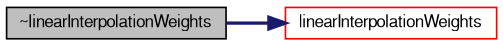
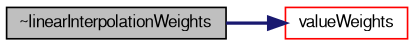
(391, 23) -> (346, 23)
